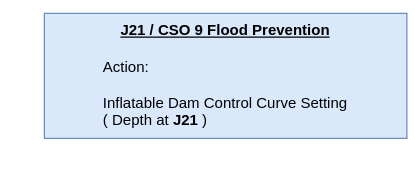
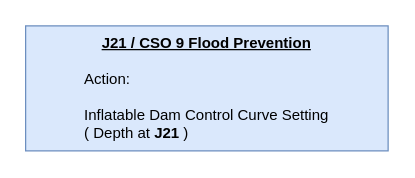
(226, 76) -> (207, 88)
